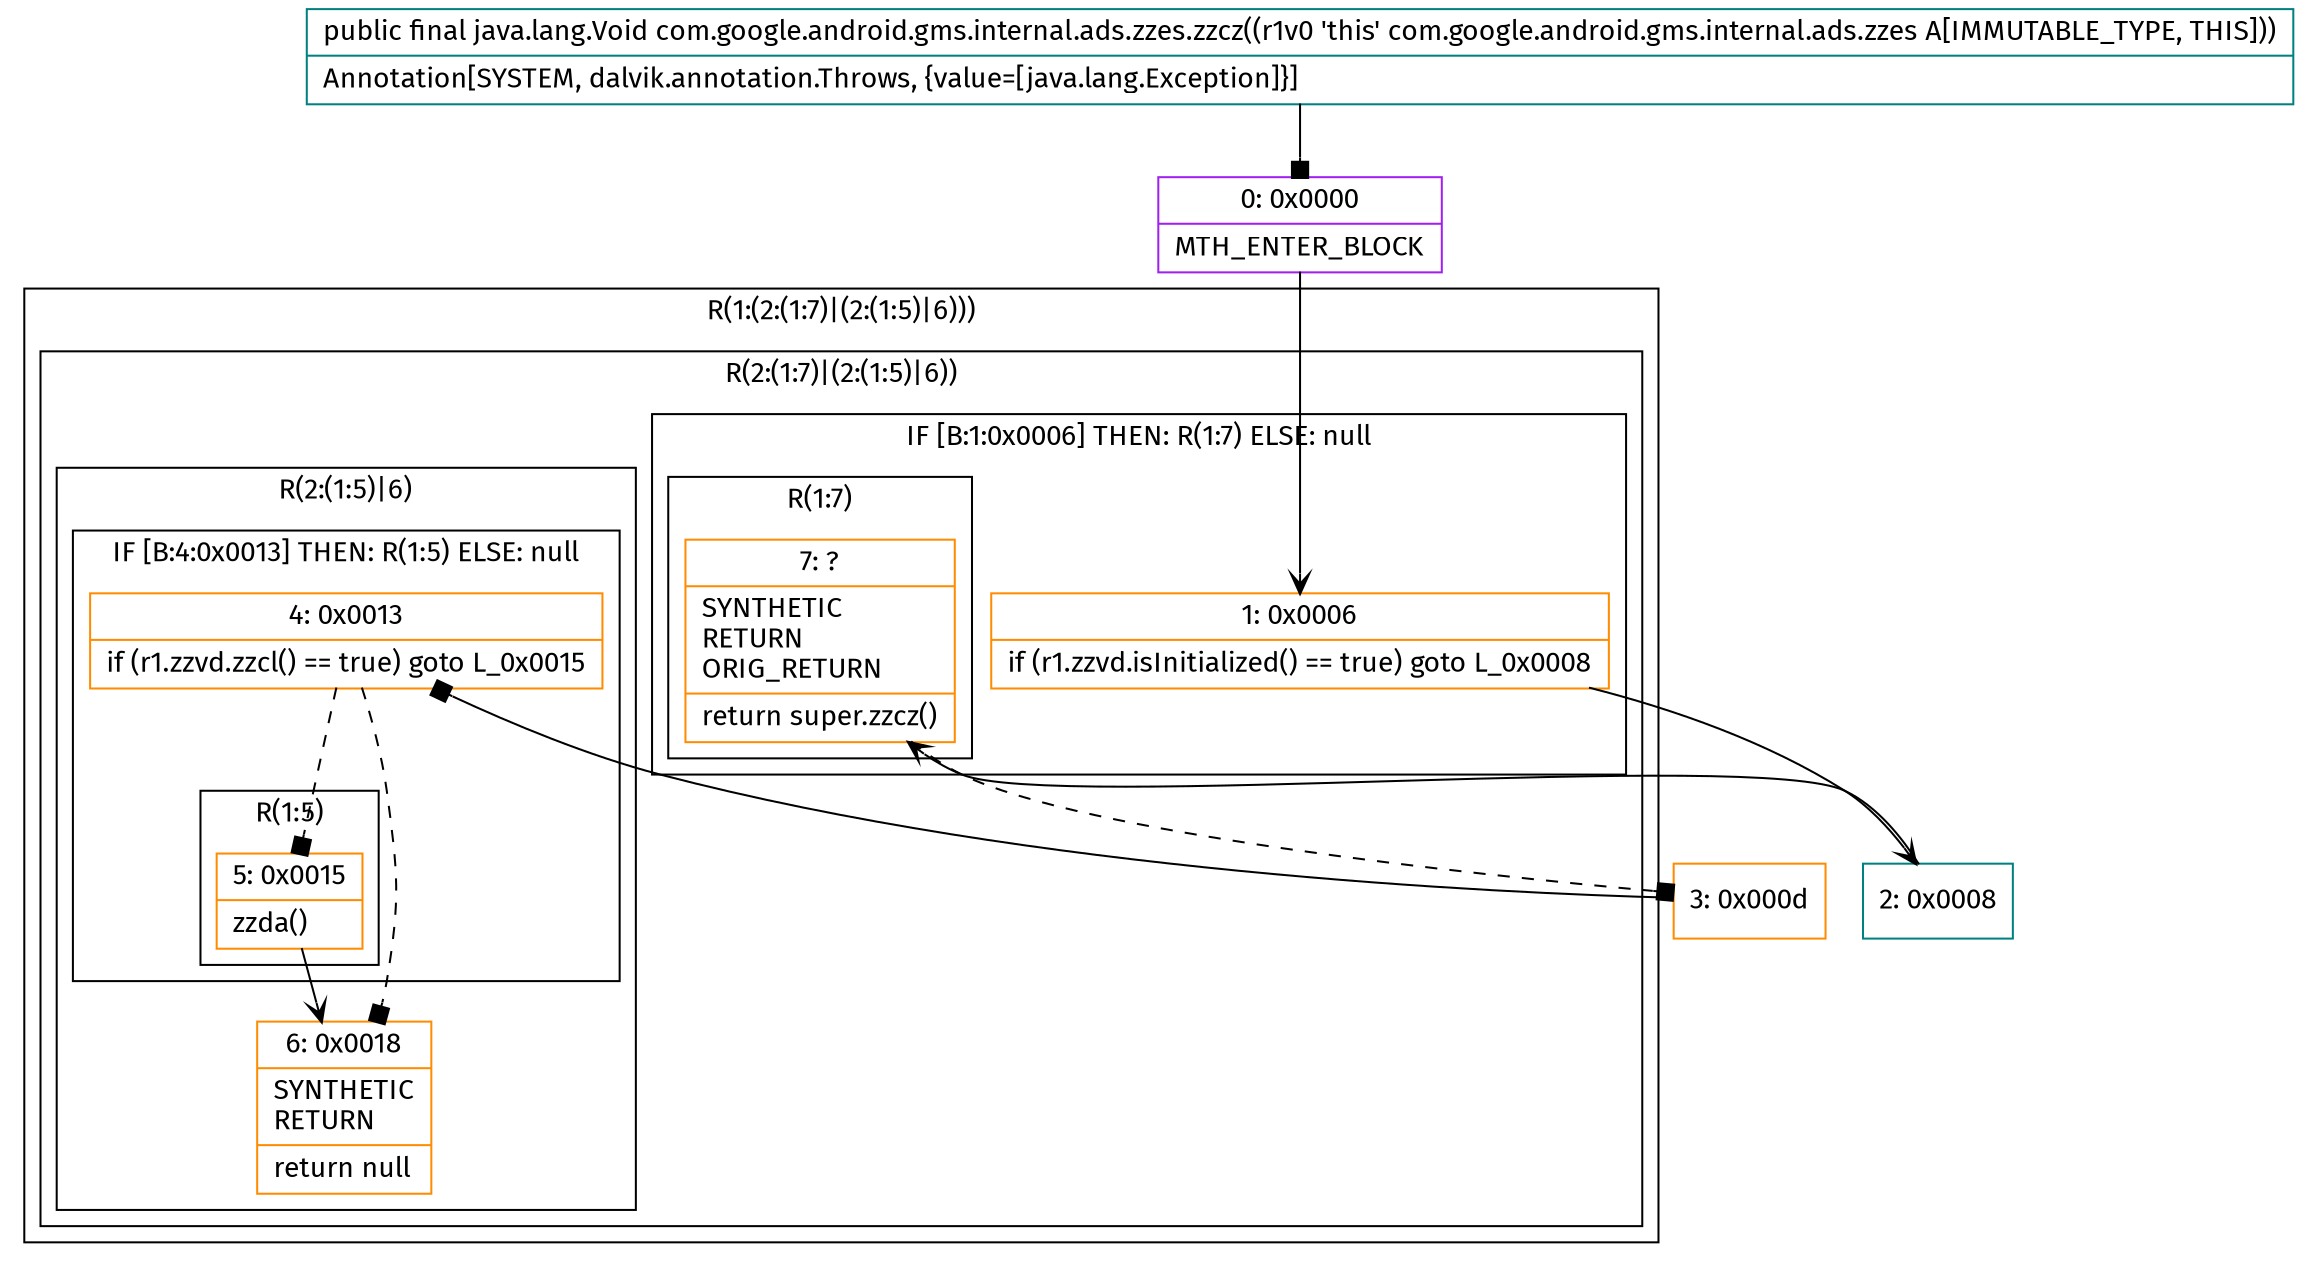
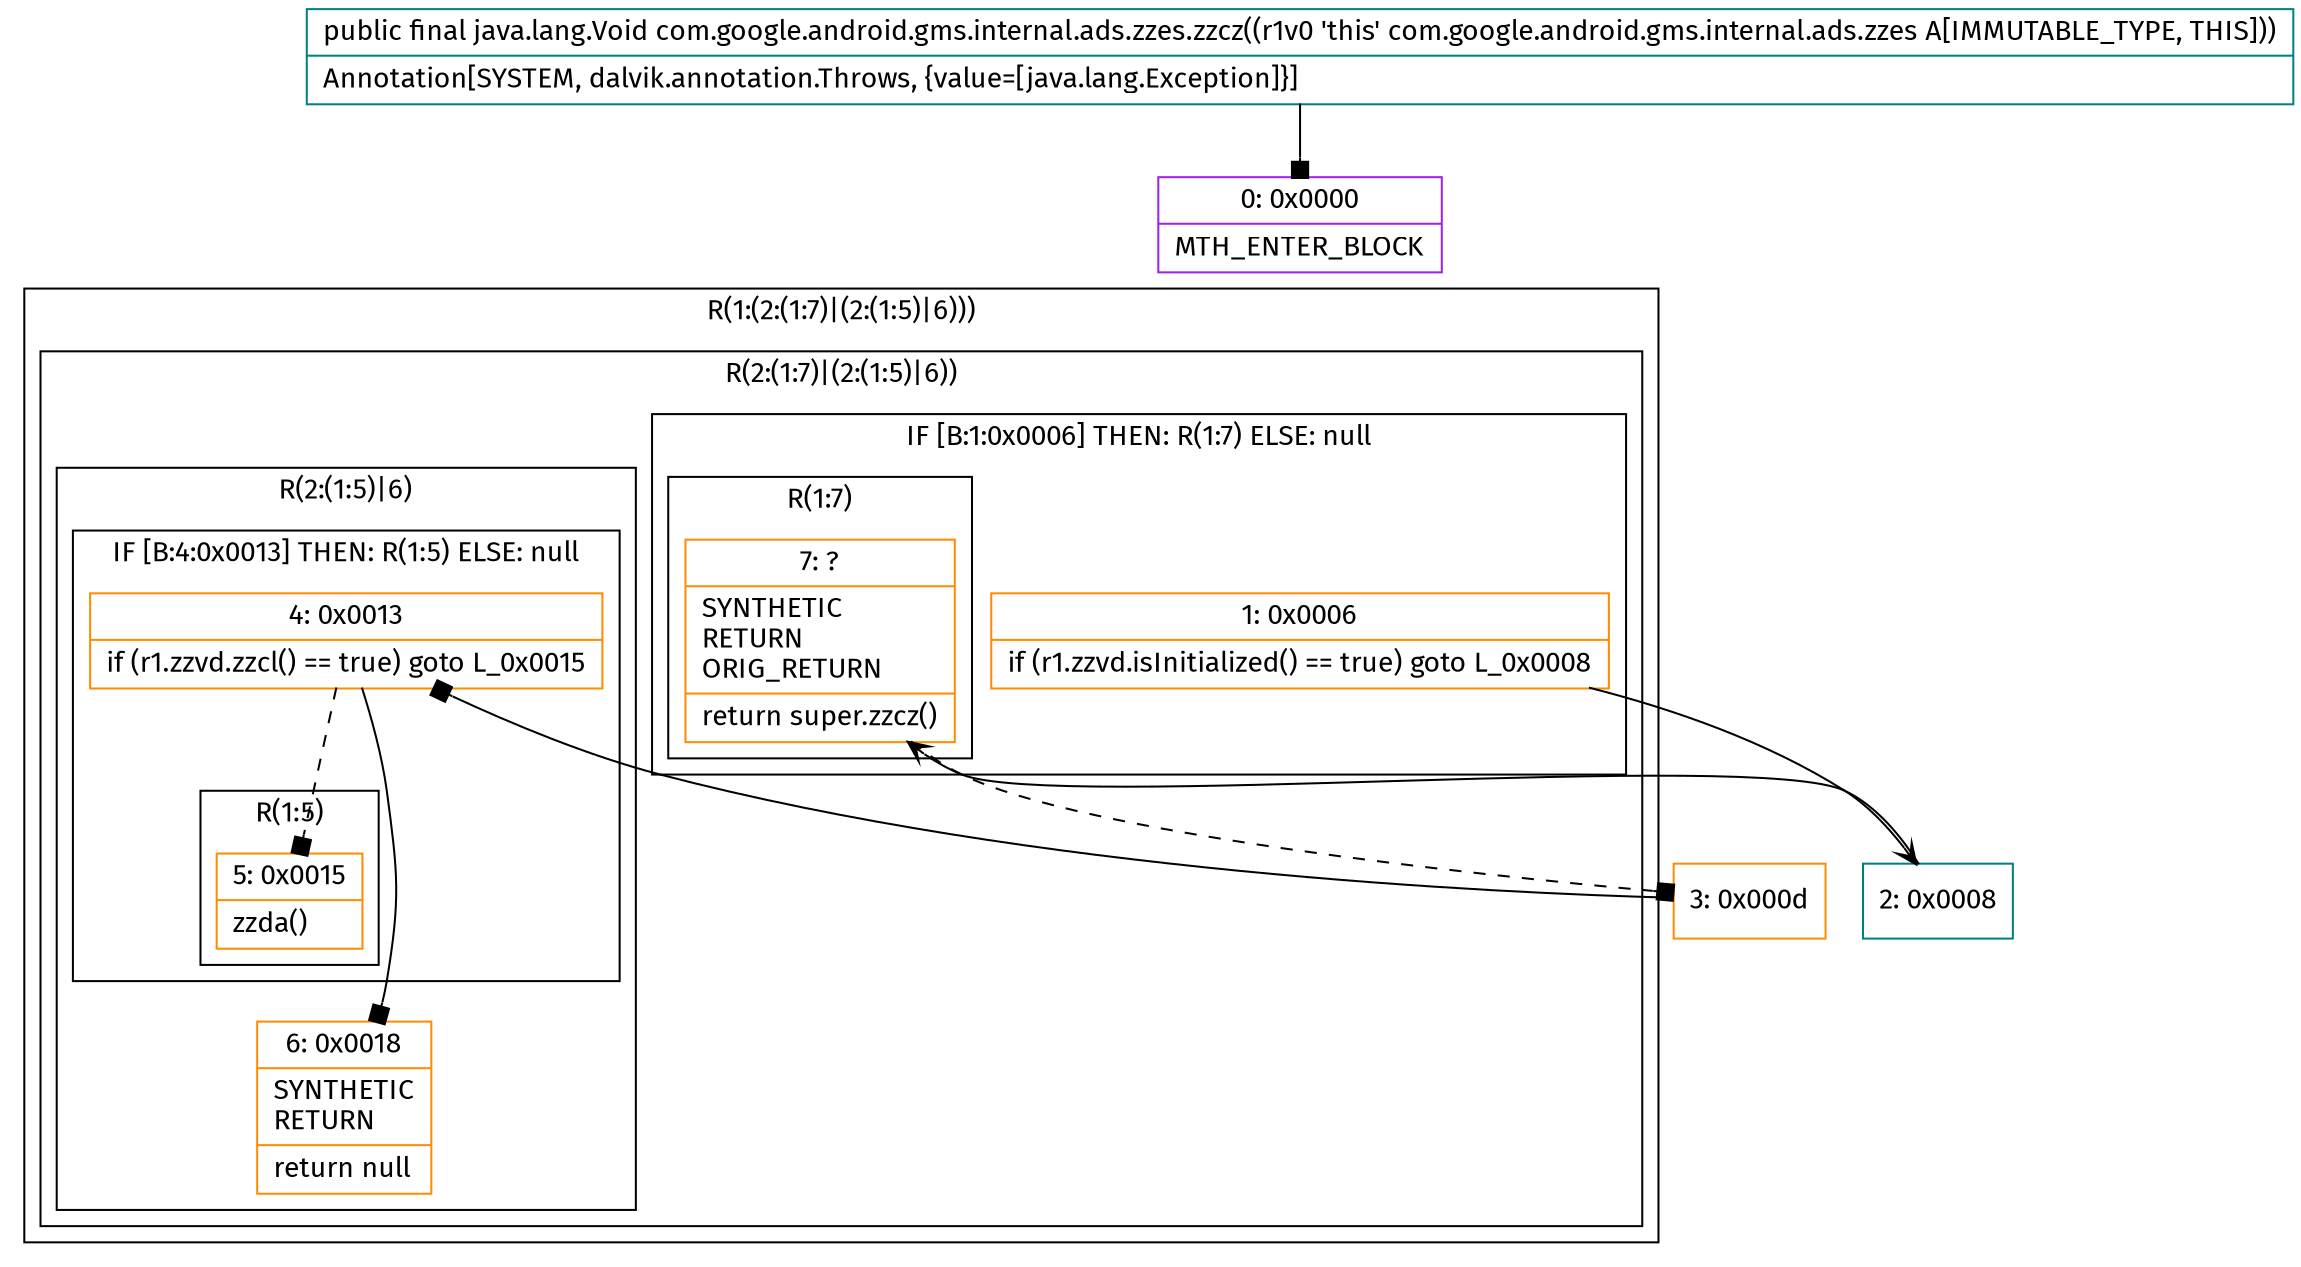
(1300, 430) -> none
(393, 844) -> (393, 844)
(309, 975) -> none
